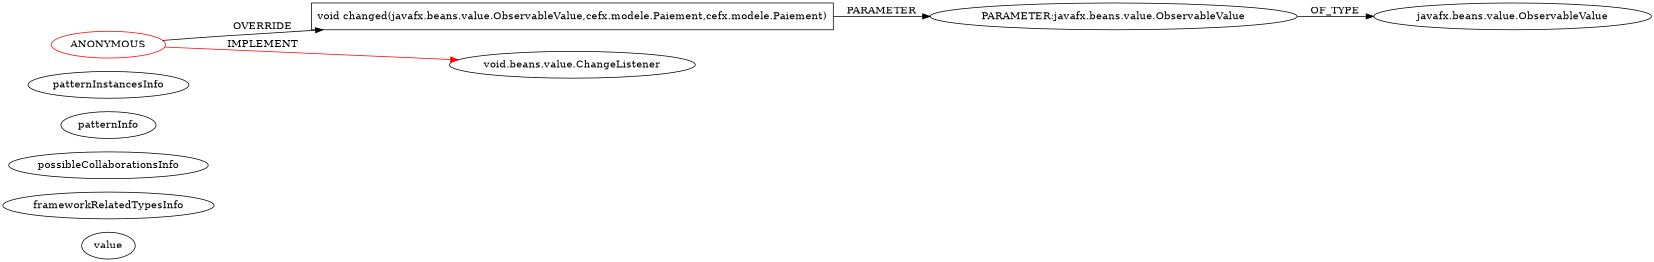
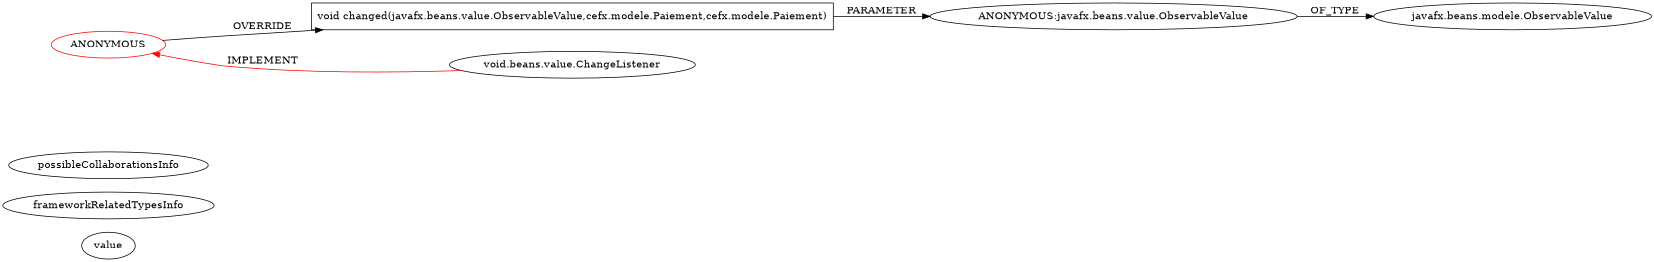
(1114, 16) -> (1114, 16)
(1513, 16) -> (1513, 16)
(308, 53) -> (310, 71)
(108, 85) -> none
(108, 125) -> none
